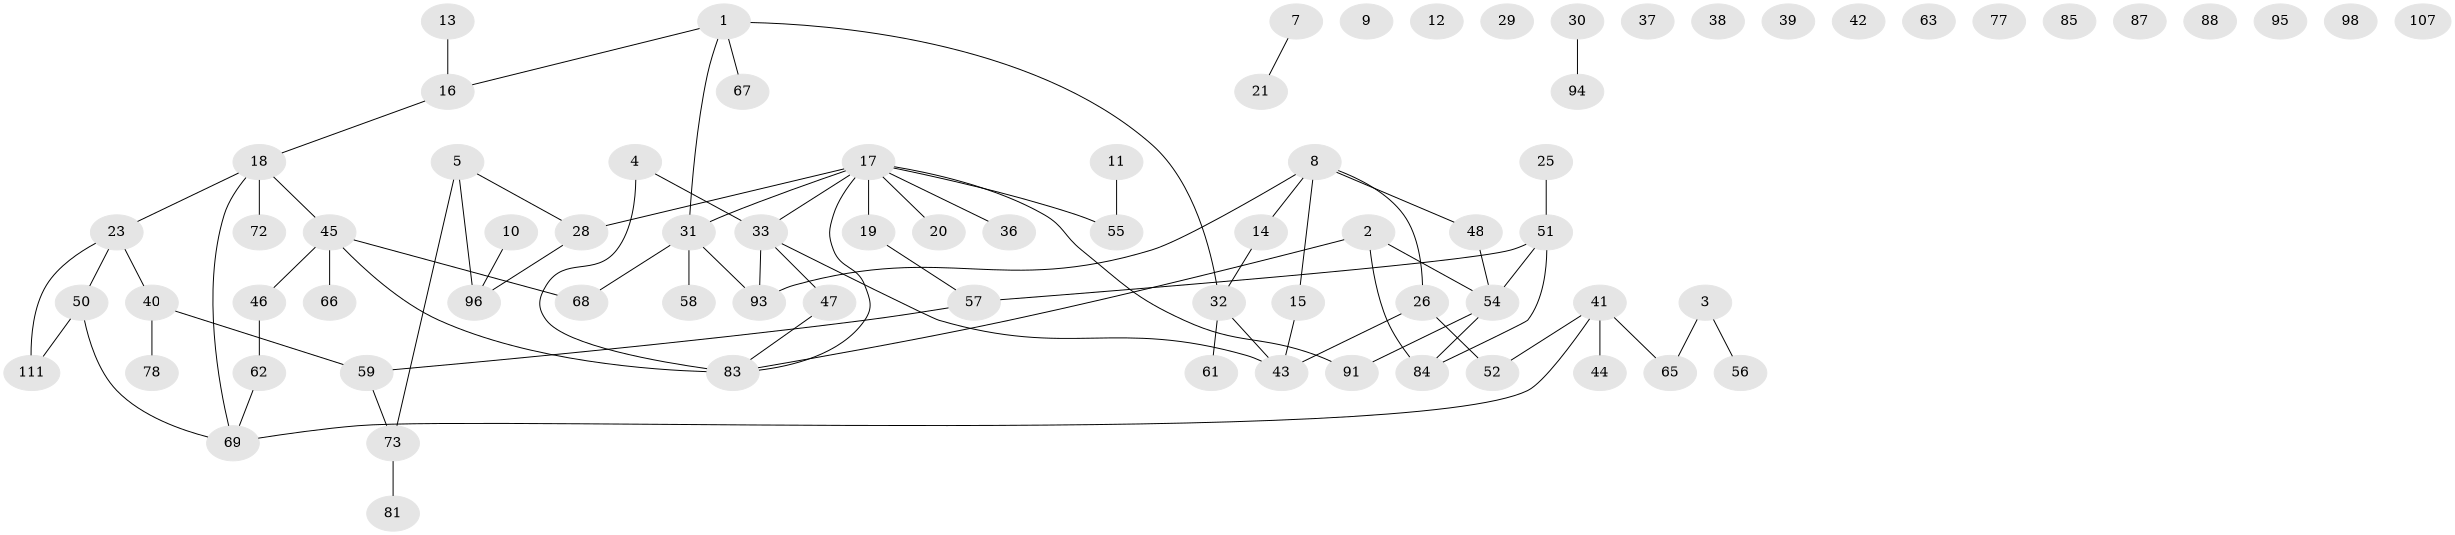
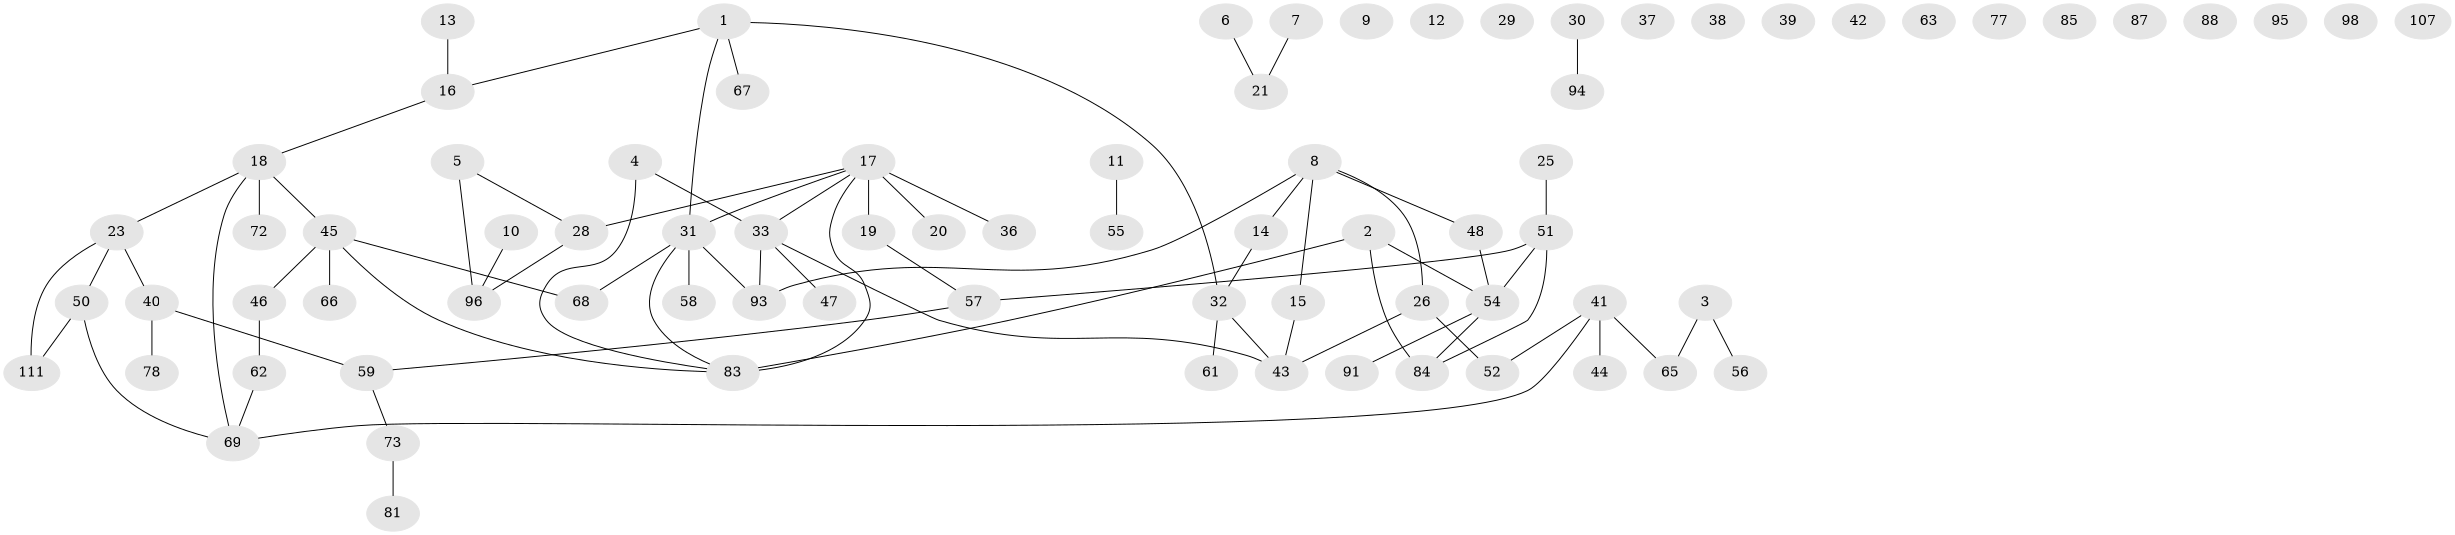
none -> (1226, 21)
(1031, 201) -> none
(1108, 272) -> none
(425, 303) -> none
(781, 338) -> (652, 317)
